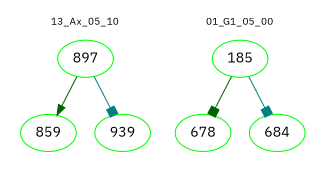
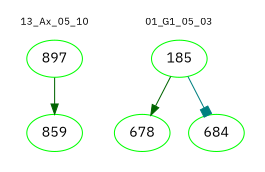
(240, 22) -> (179, 22)
(224, 91) -> (163, 91)
(123, 133) -> none
